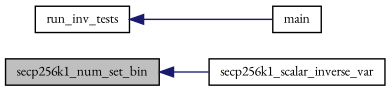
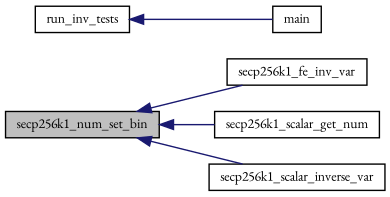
none -> (297, 72)
none -> (297, 125)
